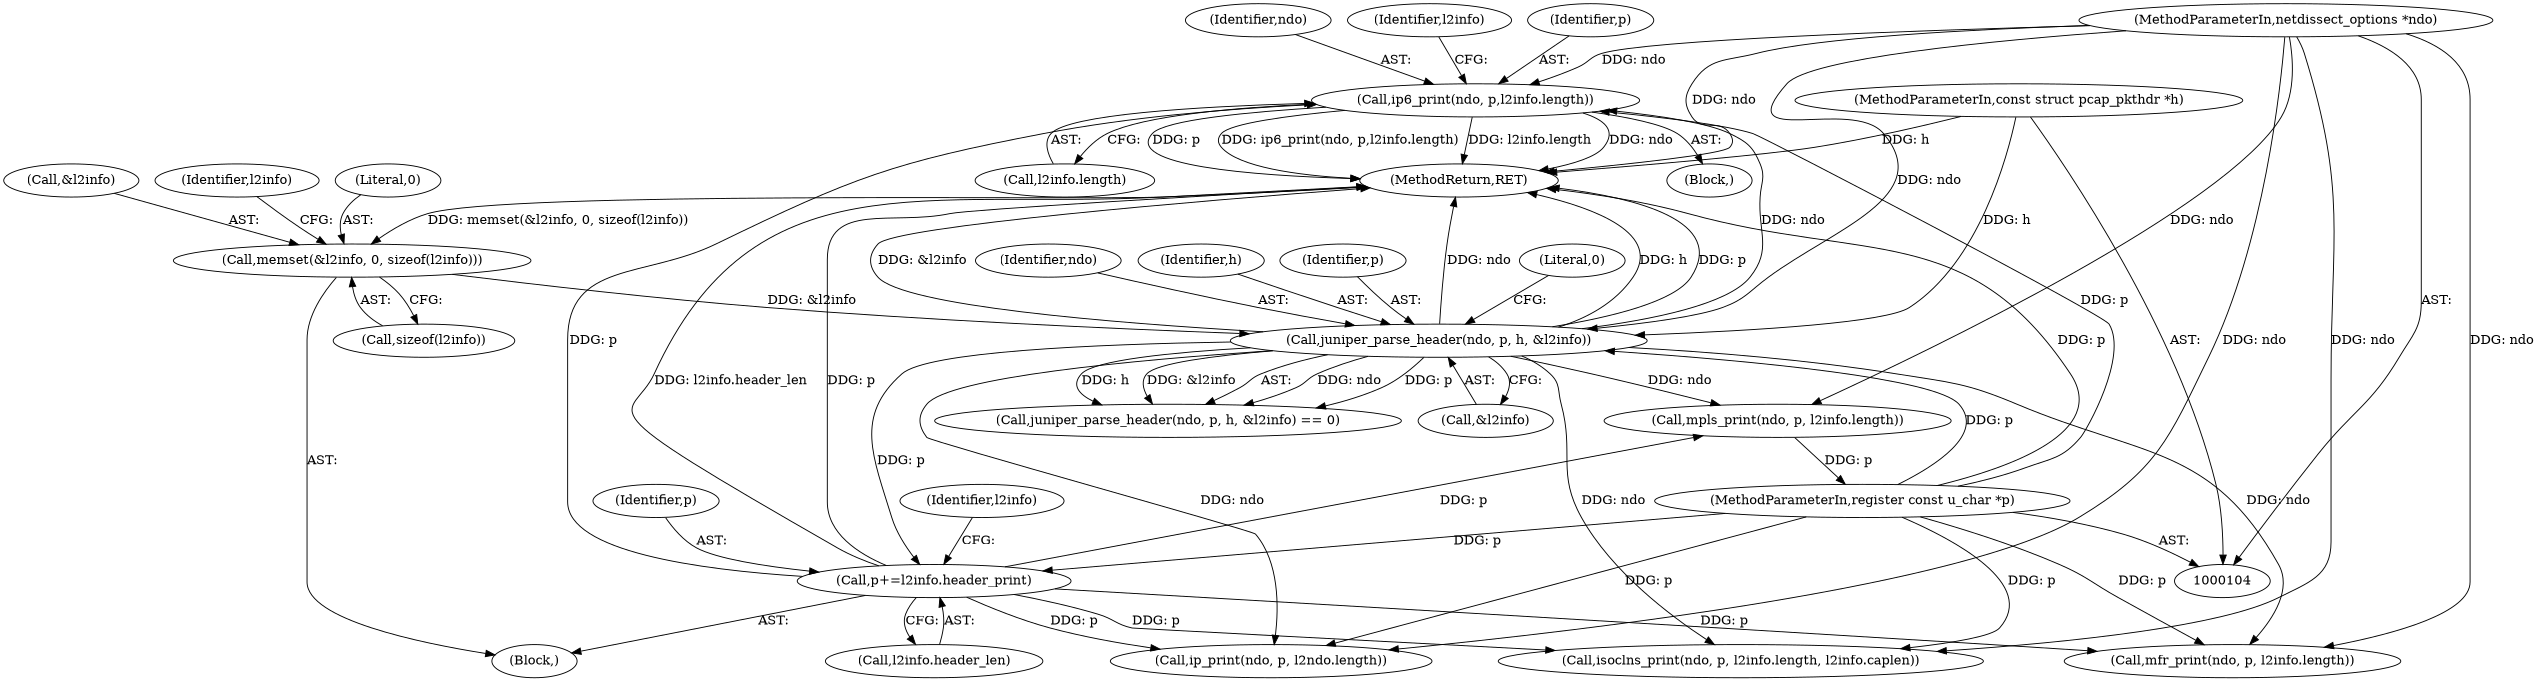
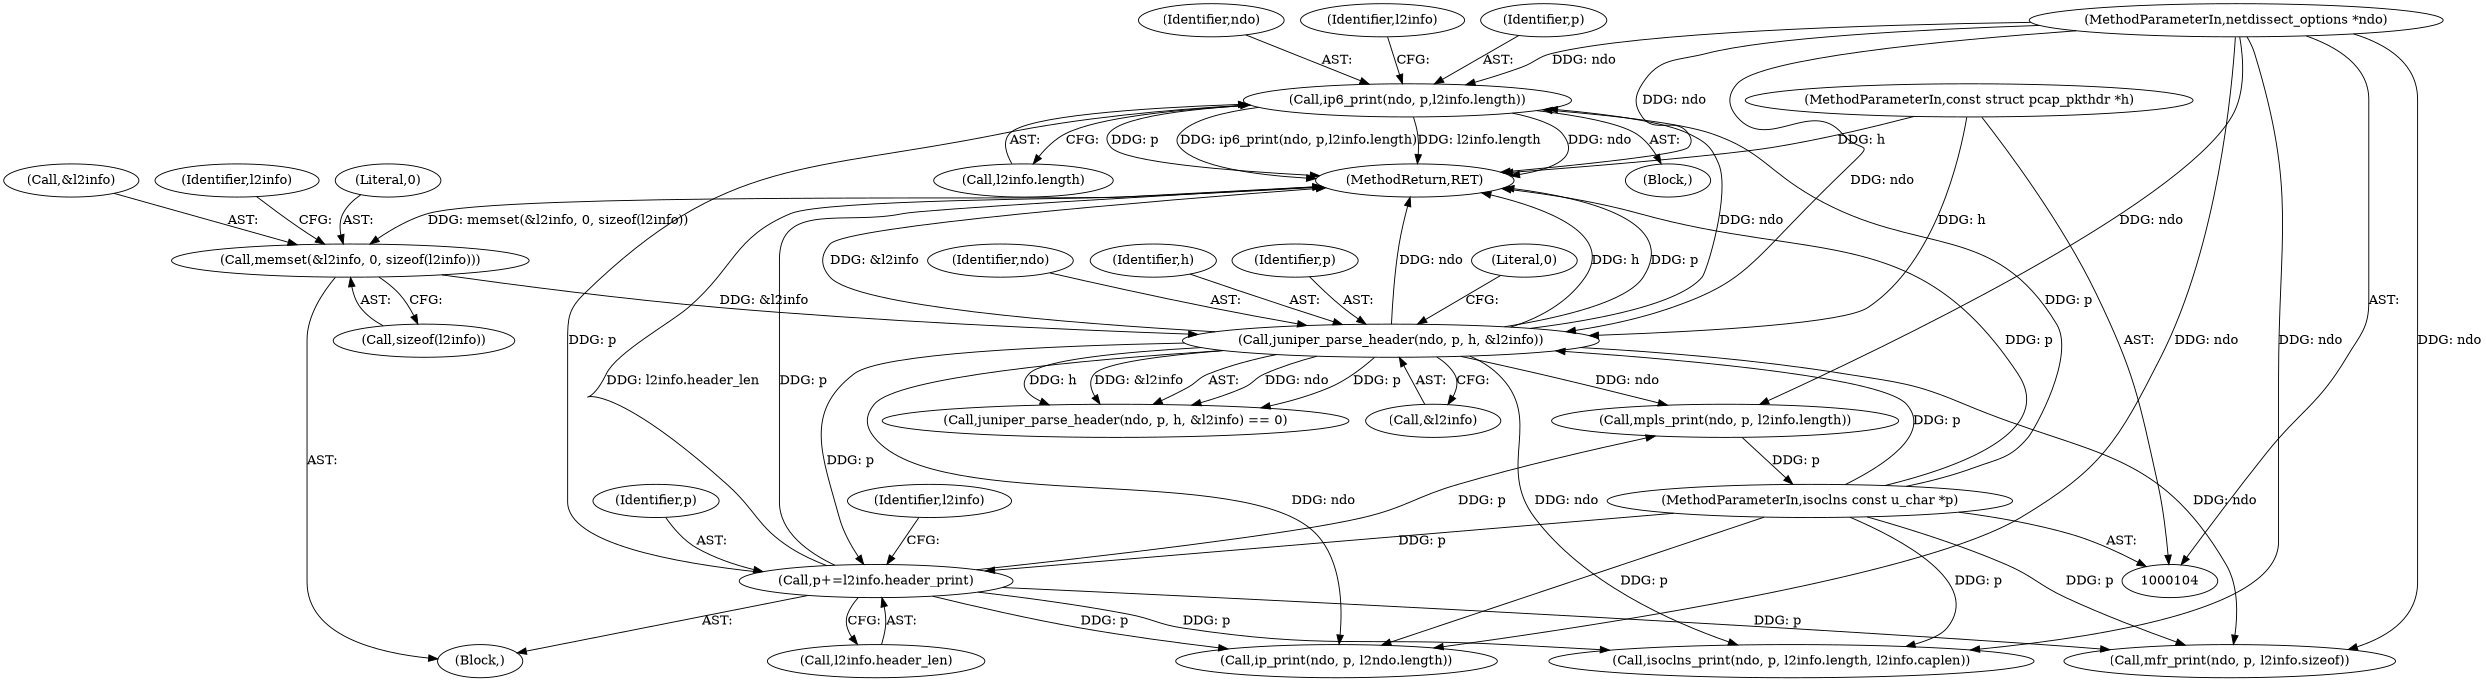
(1862, 501) -> (1810, 501)
(2232, 661) -> (2230, 661)
